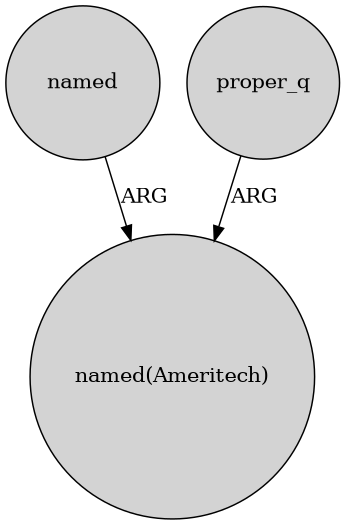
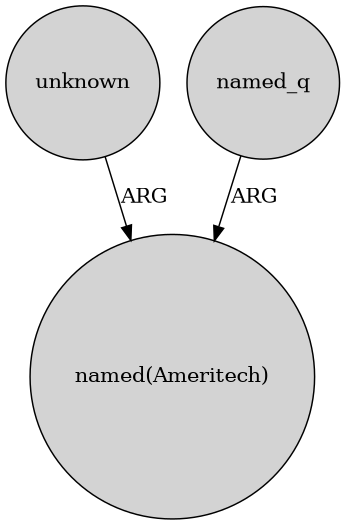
(83, 83) -> (83, 83)
(263, 83) -> (263, 83)
